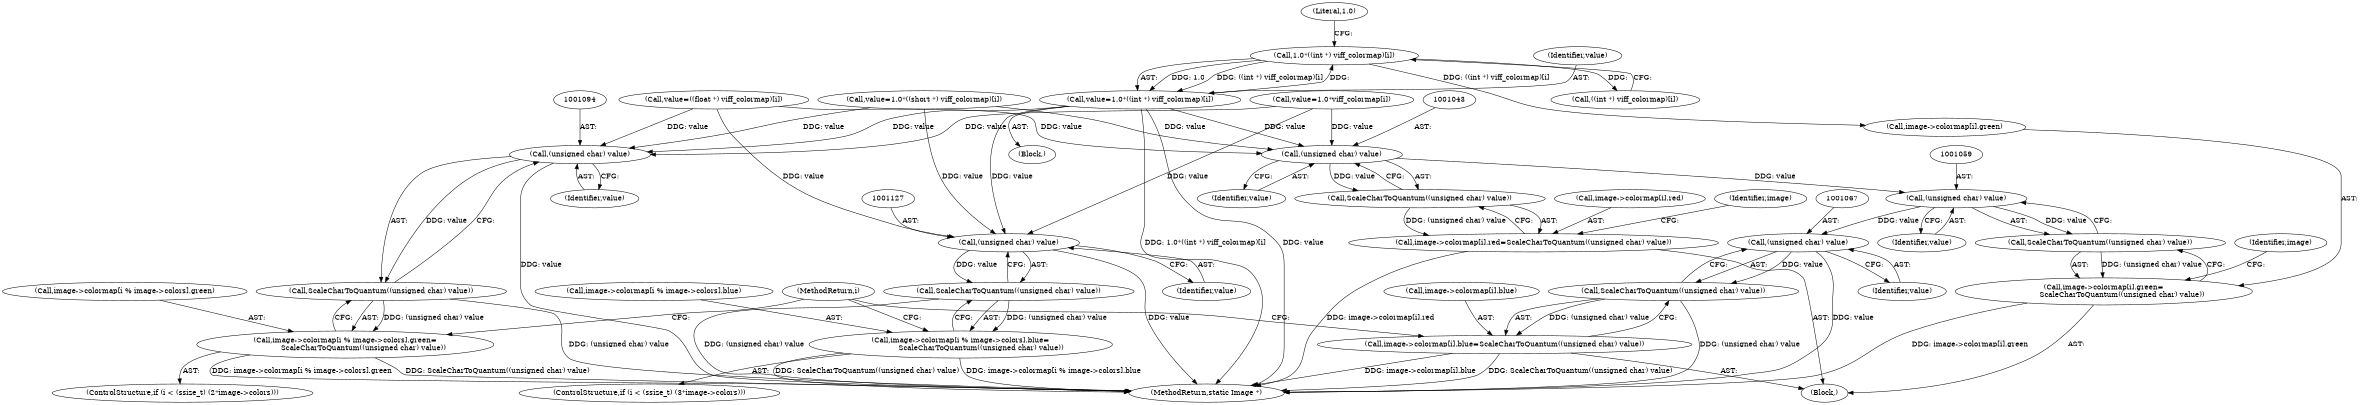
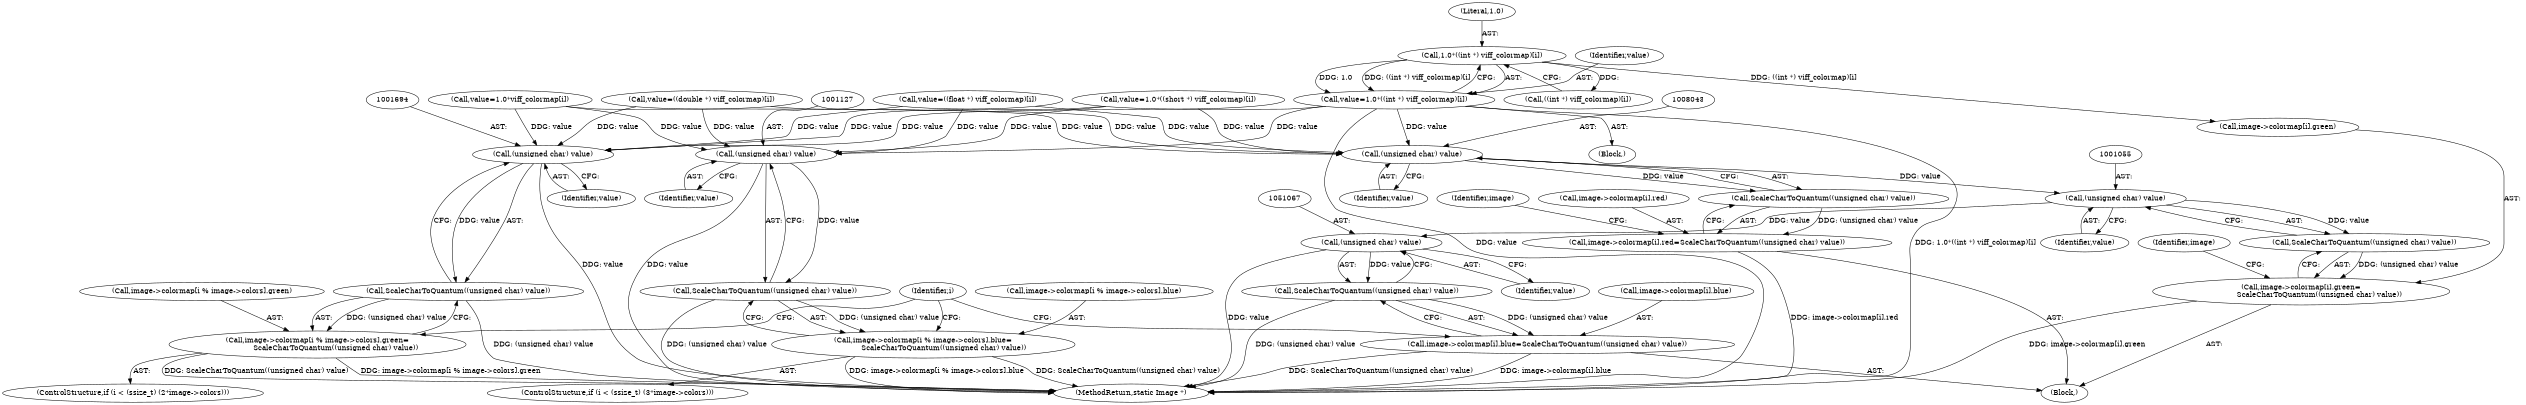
(1345, 34) -> (1492, 34)
(1341, 78) -> (1487, 78)
(580, 100) -> (393, 100)
none -> (702, 100)
(1449, 100) -> (1688, 100)
(1956, 155) -> (2116, 155)
(1842, 199) -> (1285, 199)
(828, 291) -> (933, 291)
